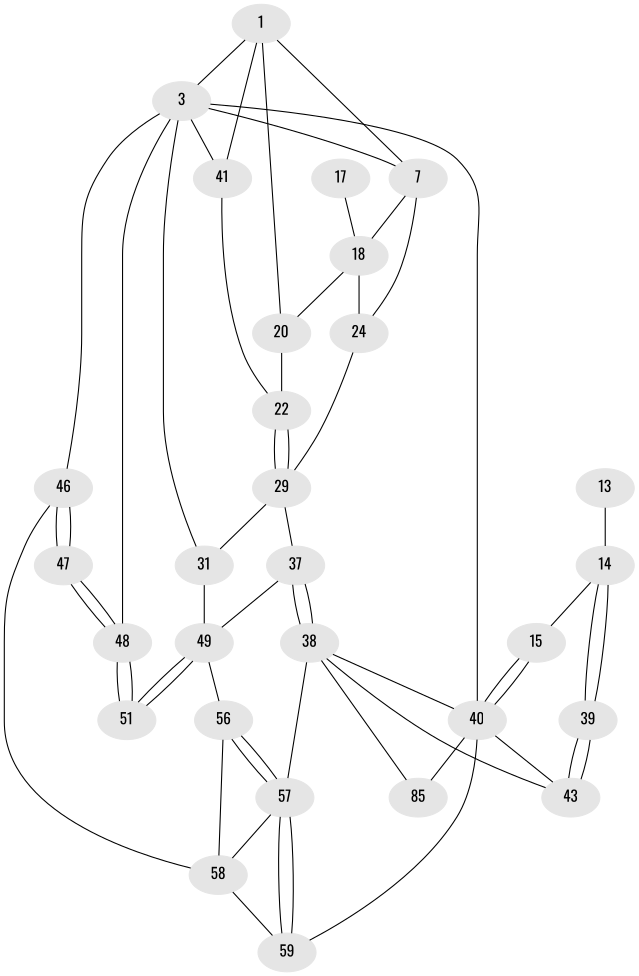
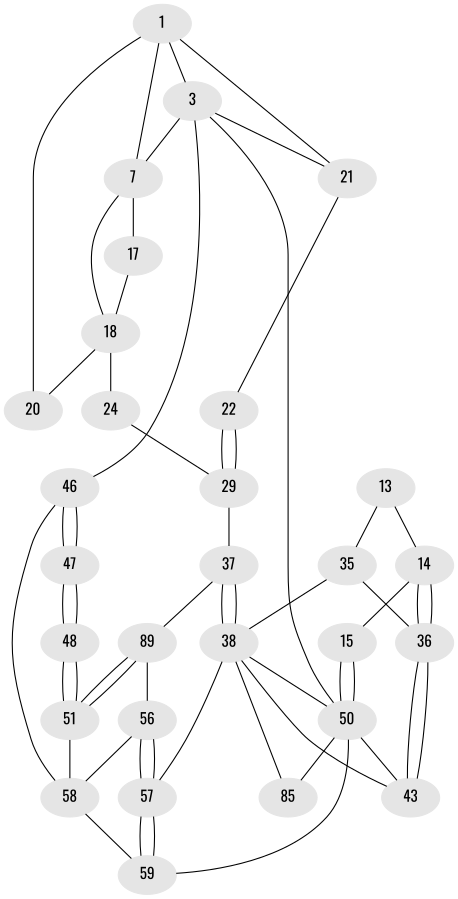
(223, 178) -> (347, 178)
(403, 260) -> (133, 217)
(123, 366) -> none
(282, 372) -> none
(204, 565) -> none
none -> (347, 565)
(204, 643) -> (147, 643)
(477, 720) -> (347, 720)
(588, 720) -> (425, 643)
(252, 836) -> (70, 759)
